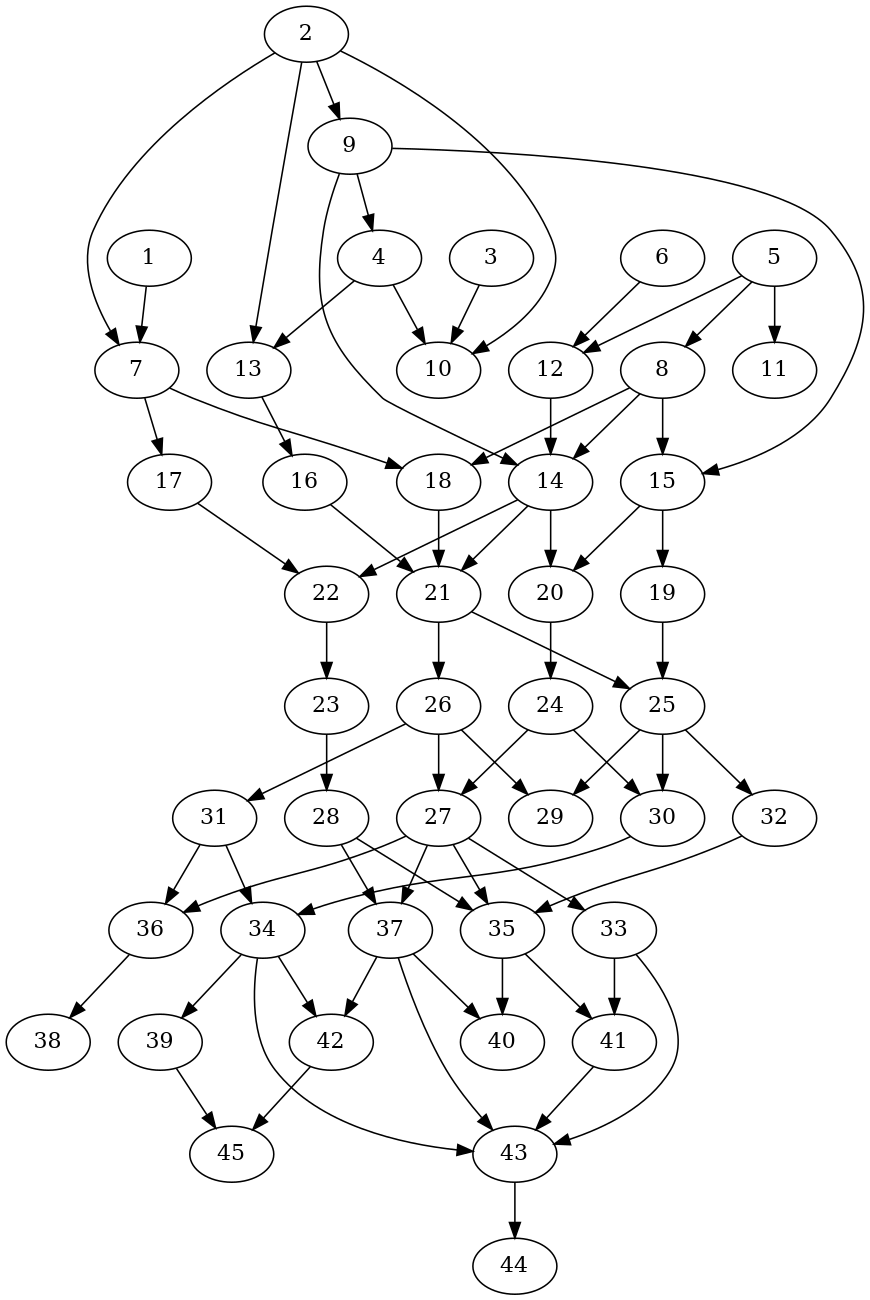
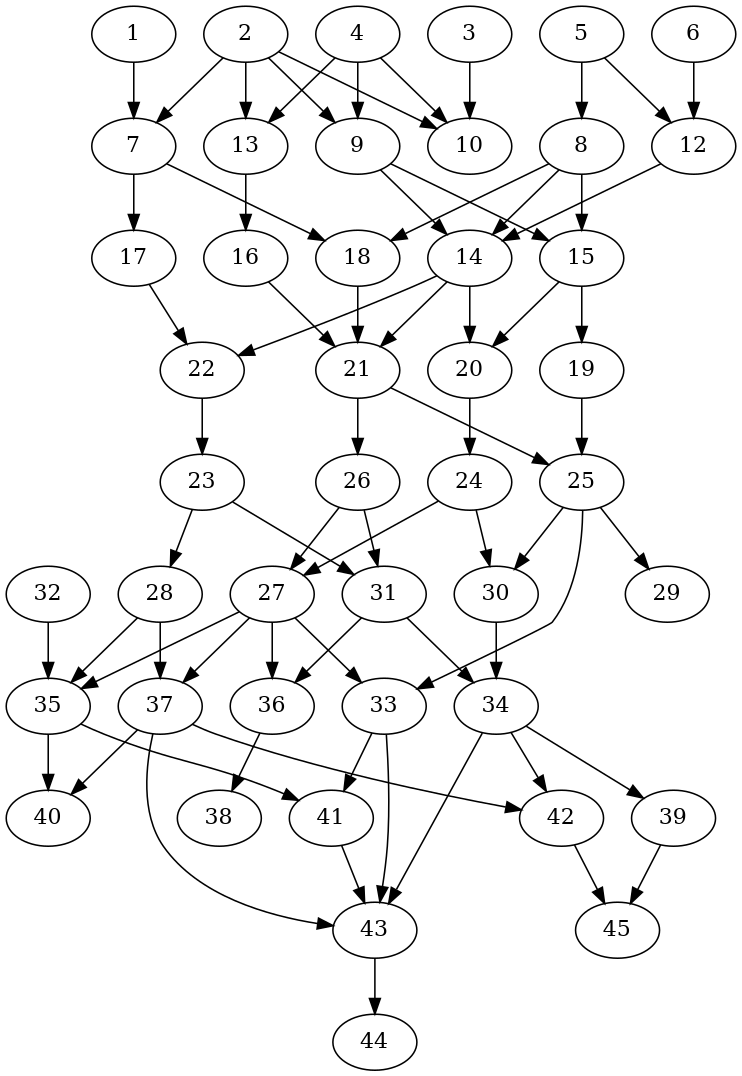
(363, 195) -> (358, 80)
(775, 370) -> none
none -> (286, 534)
(488, 755) -> none
(713, 757) -> (545, 626)
